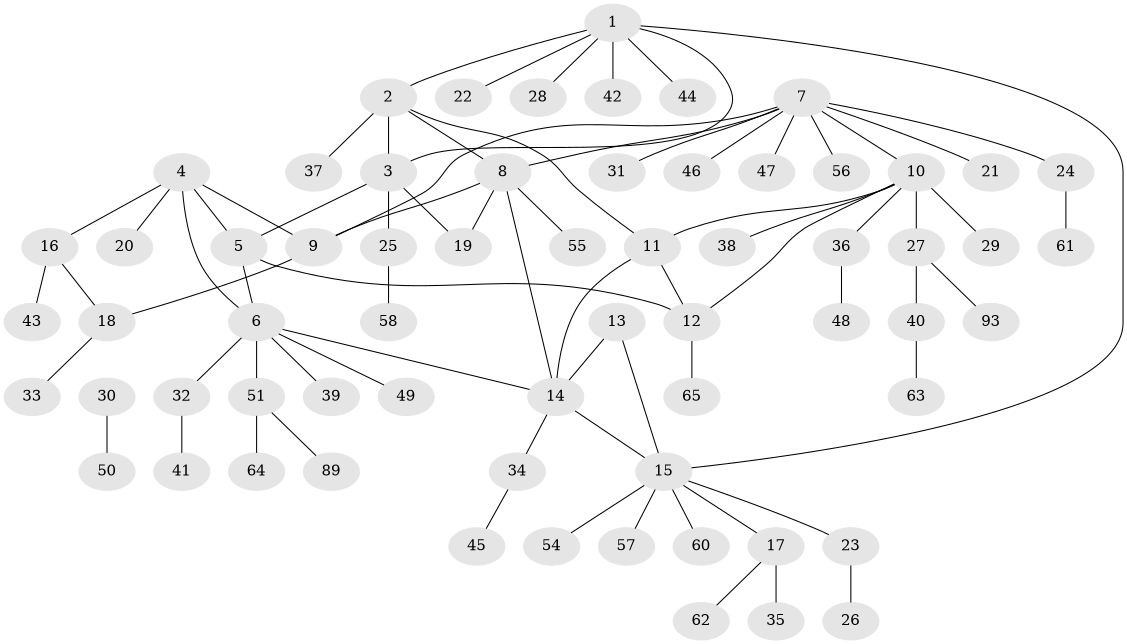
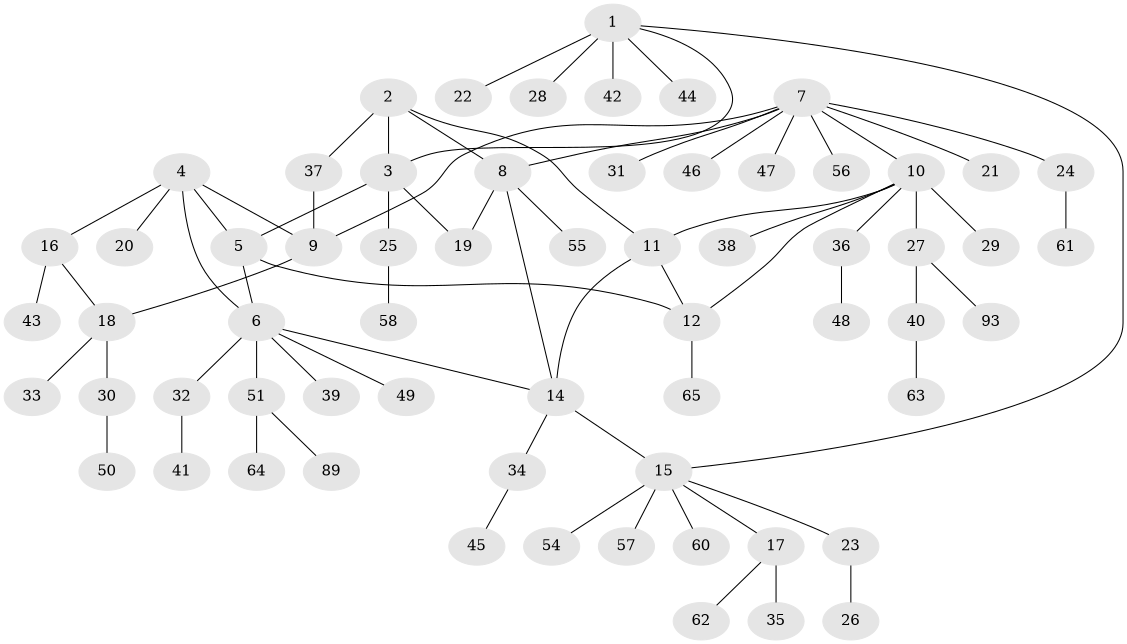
(498, 55) -> none
(408, 209) -> (314, 203)
(617, 322) -> none
none -> (107, 360)
